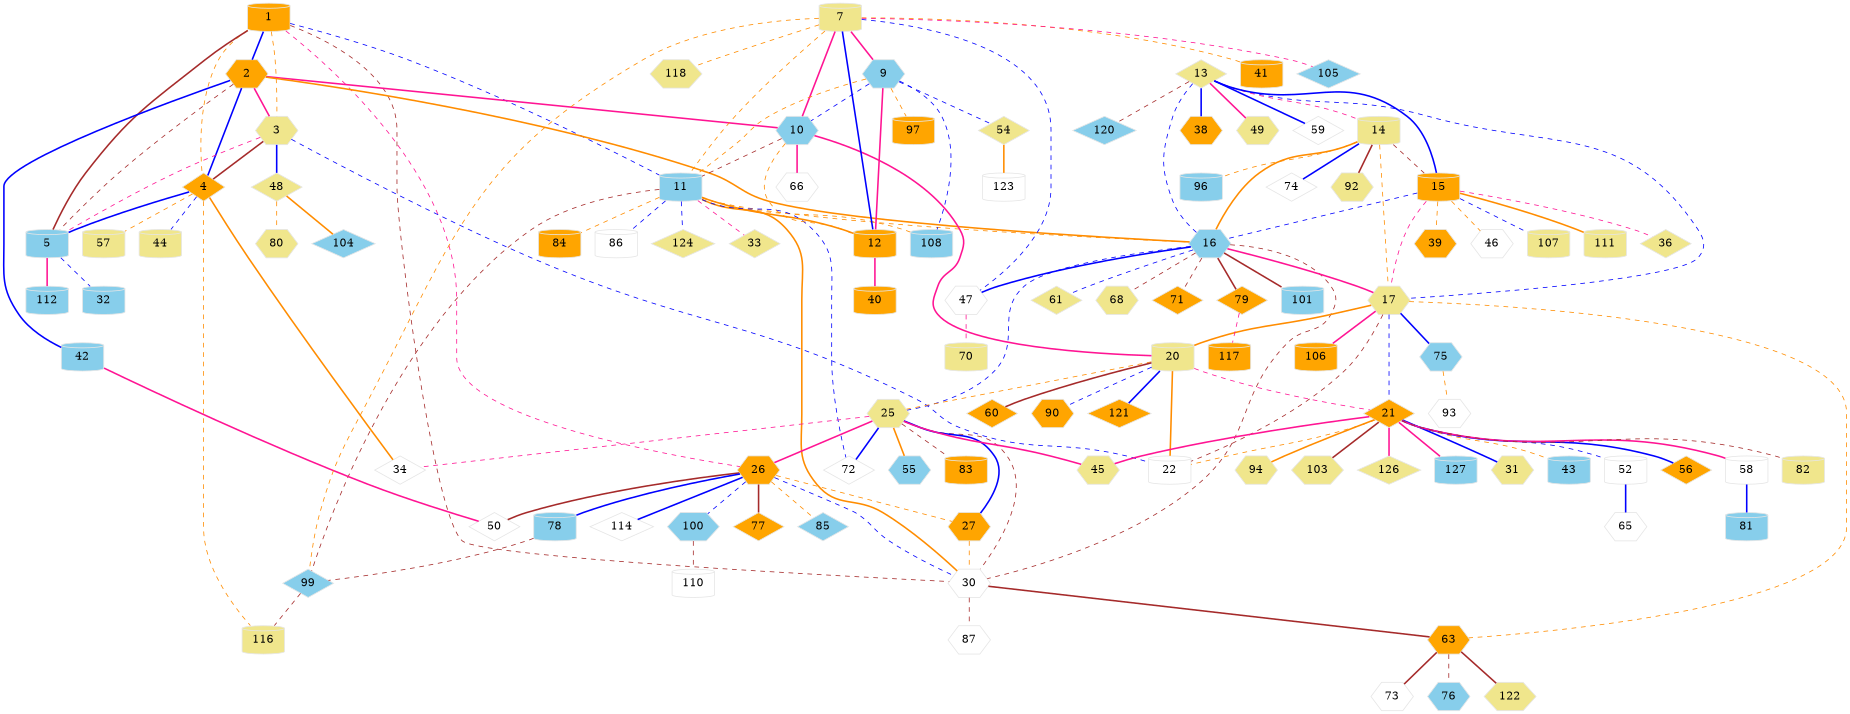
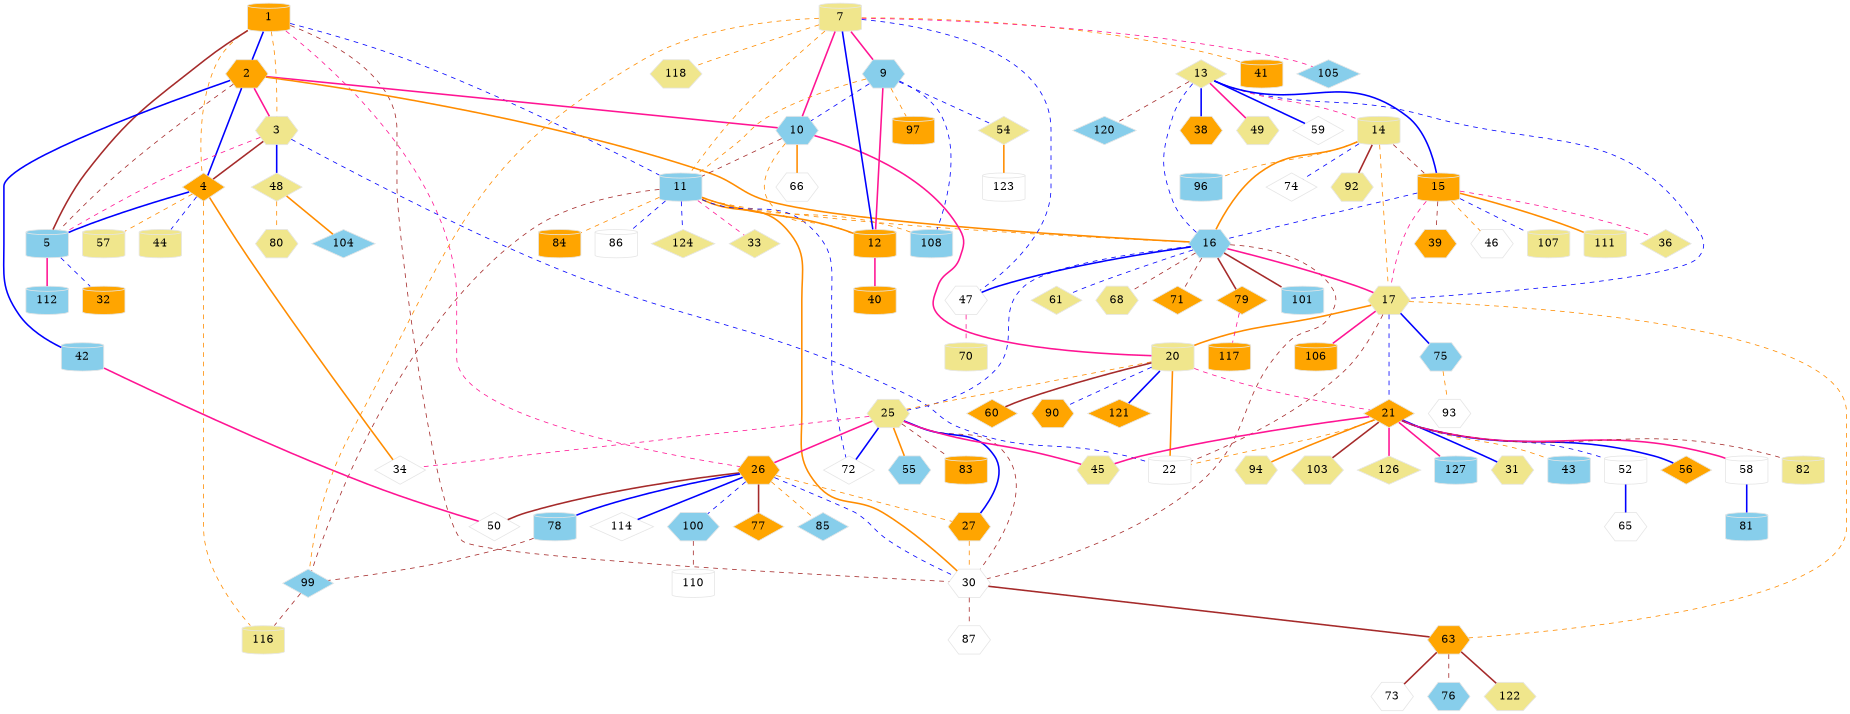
(797, 159) -> (797, 159)
(1331, 161) -> (1331, 161)
(1437, 215) -> (1437, 215)
(104, 300) -> (104, 300)
